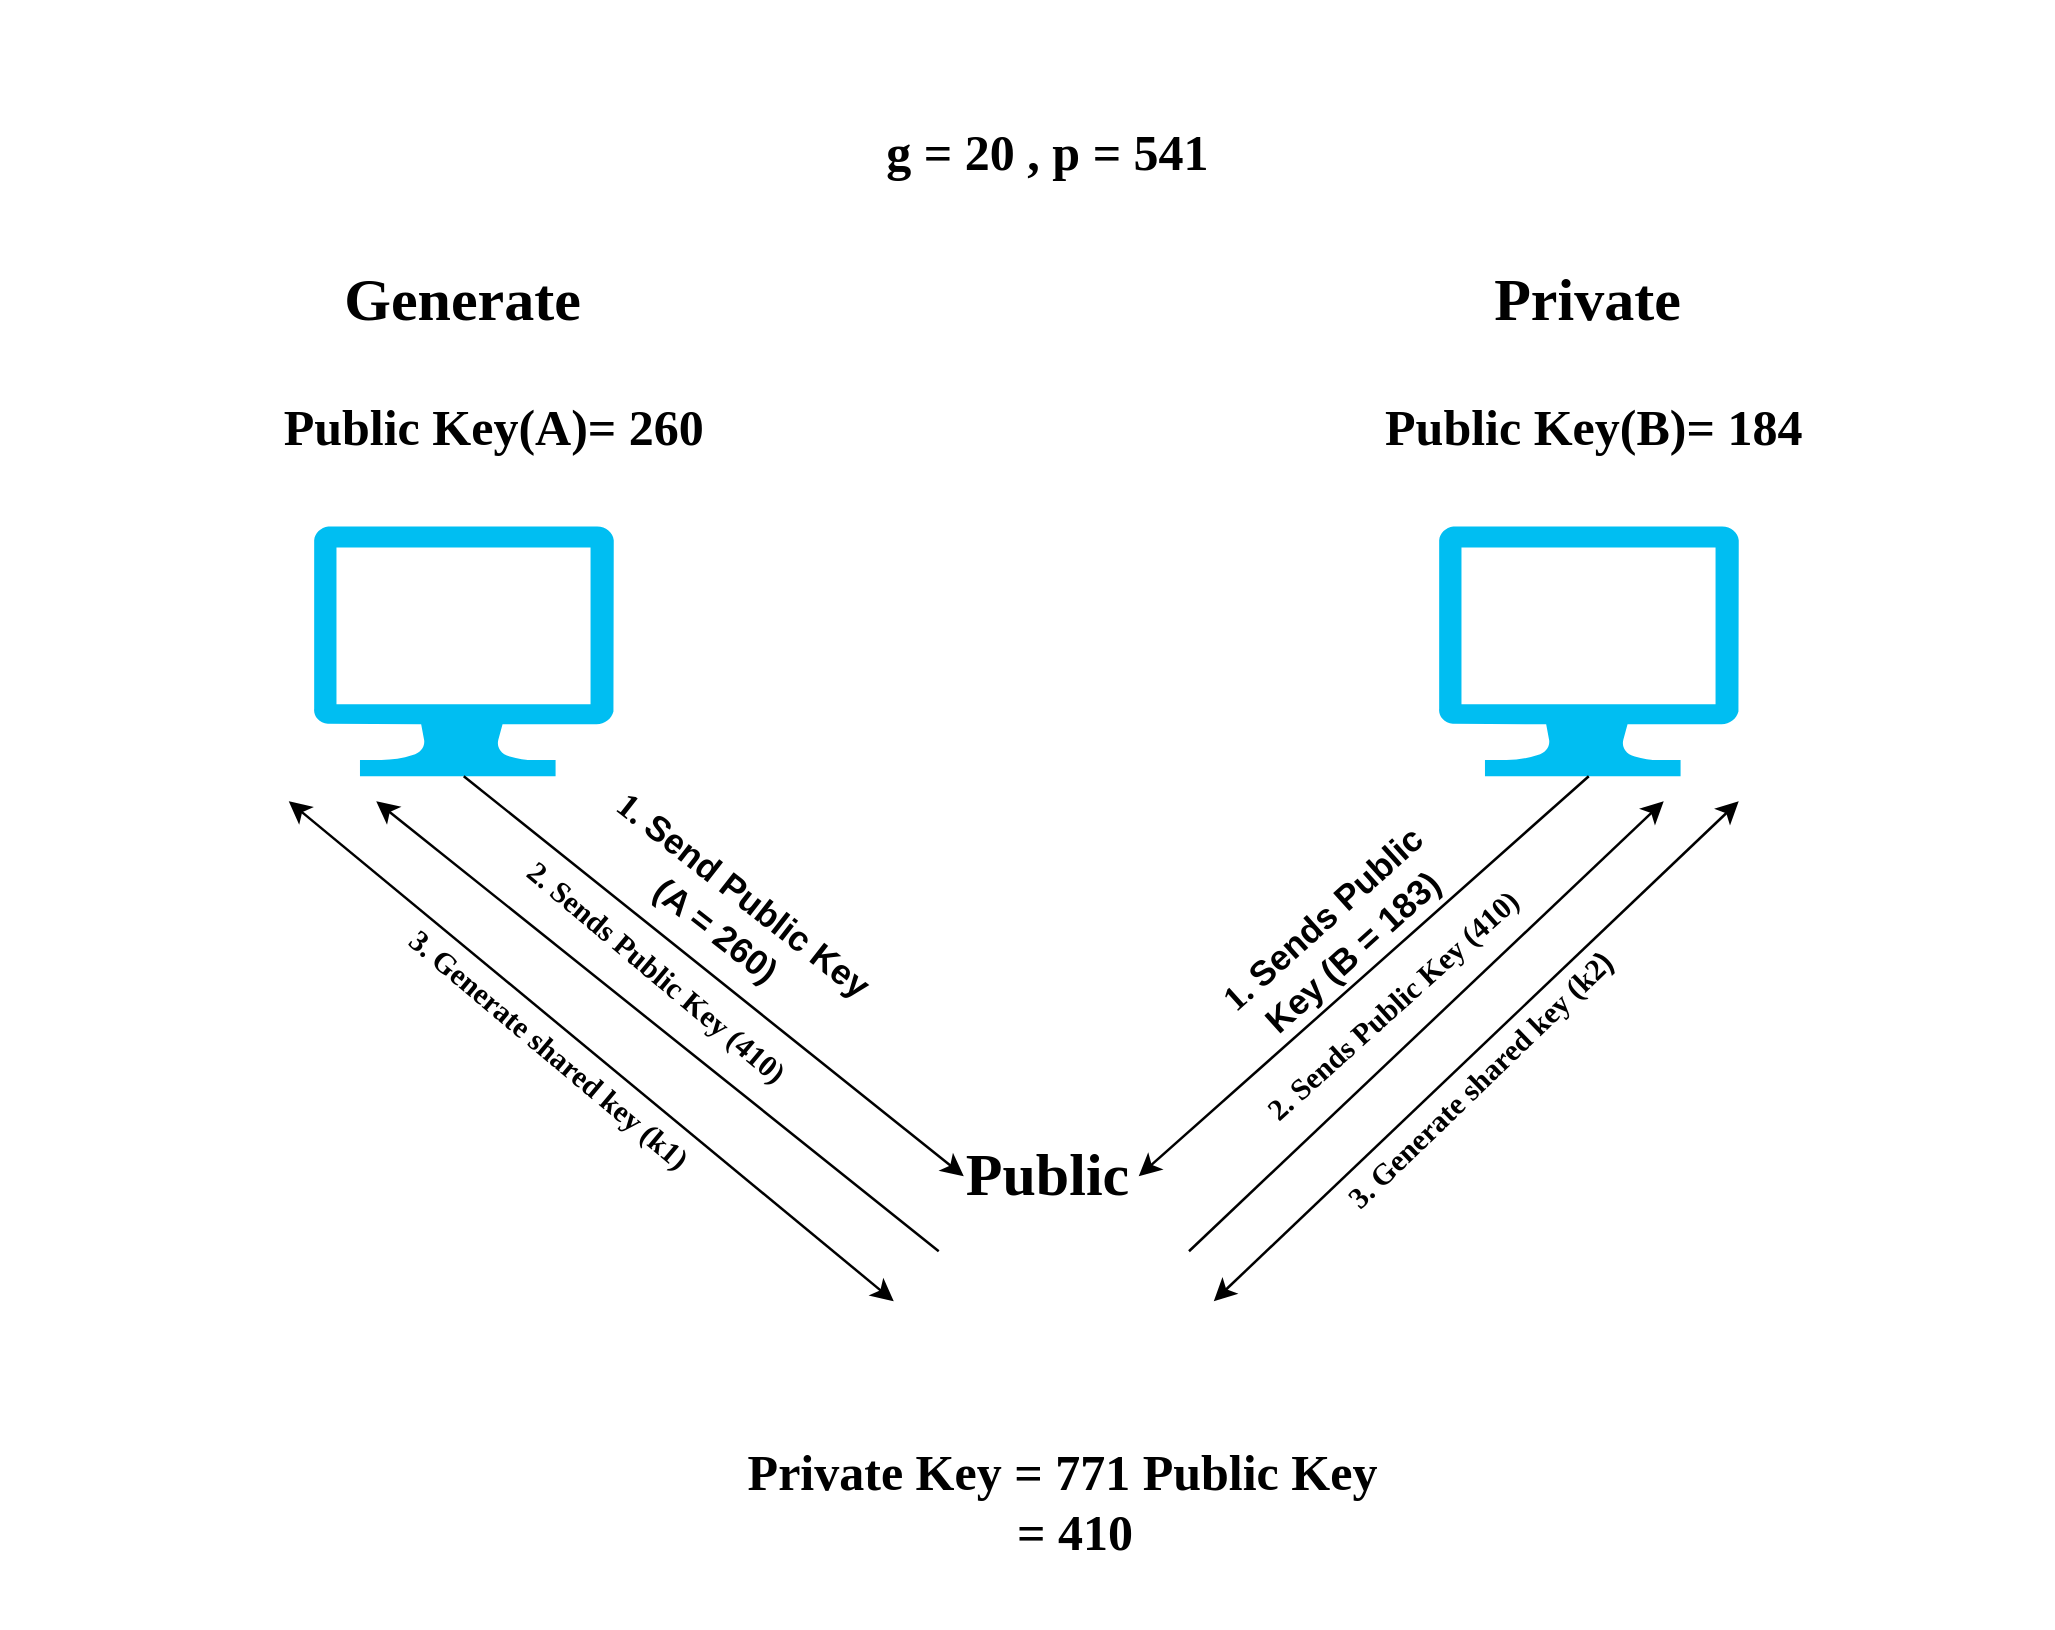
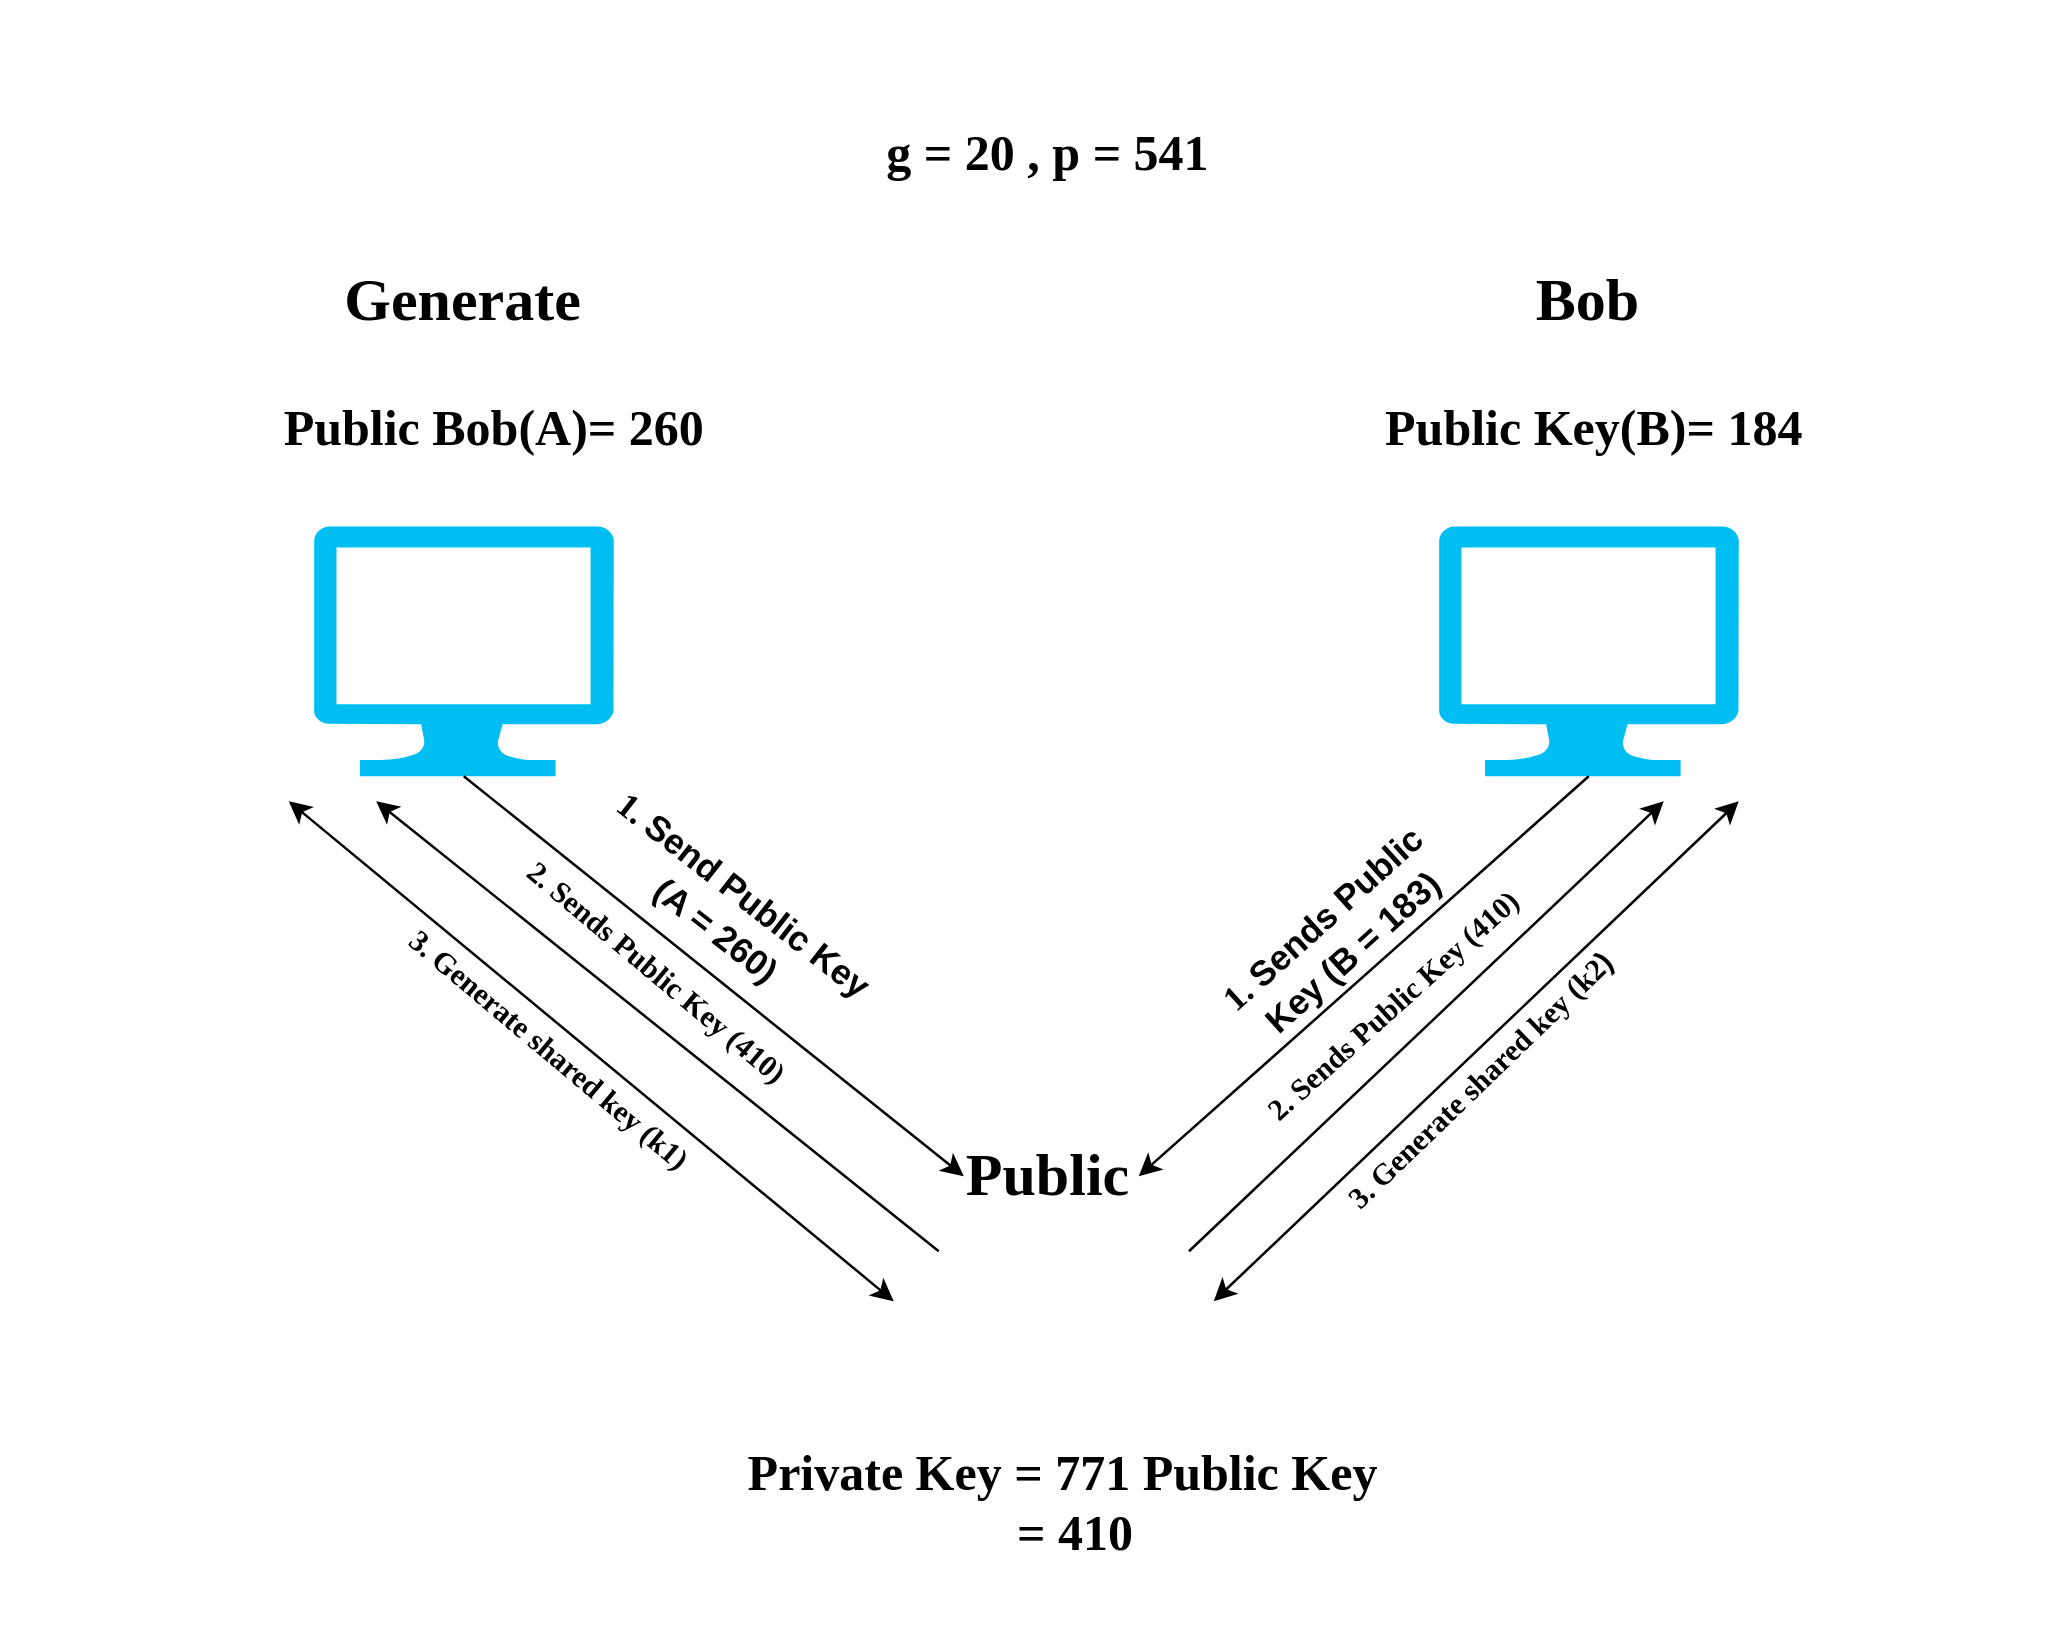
(1589, 301) -> (1589, 301)
(495, 426) -> (495, 426)
